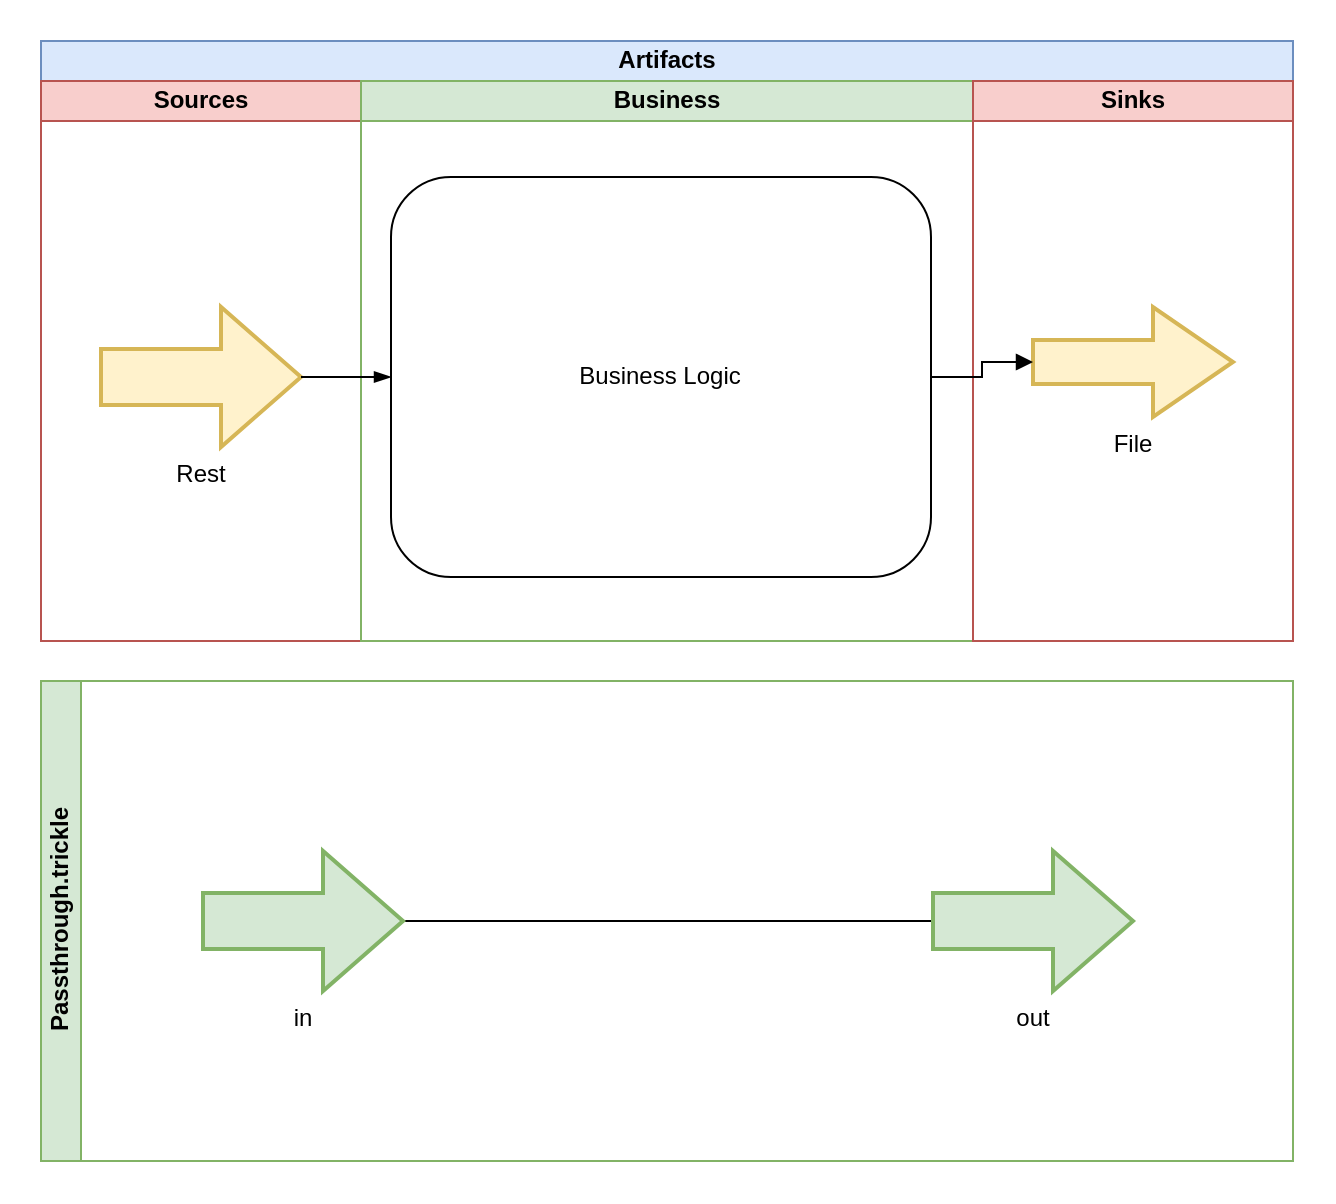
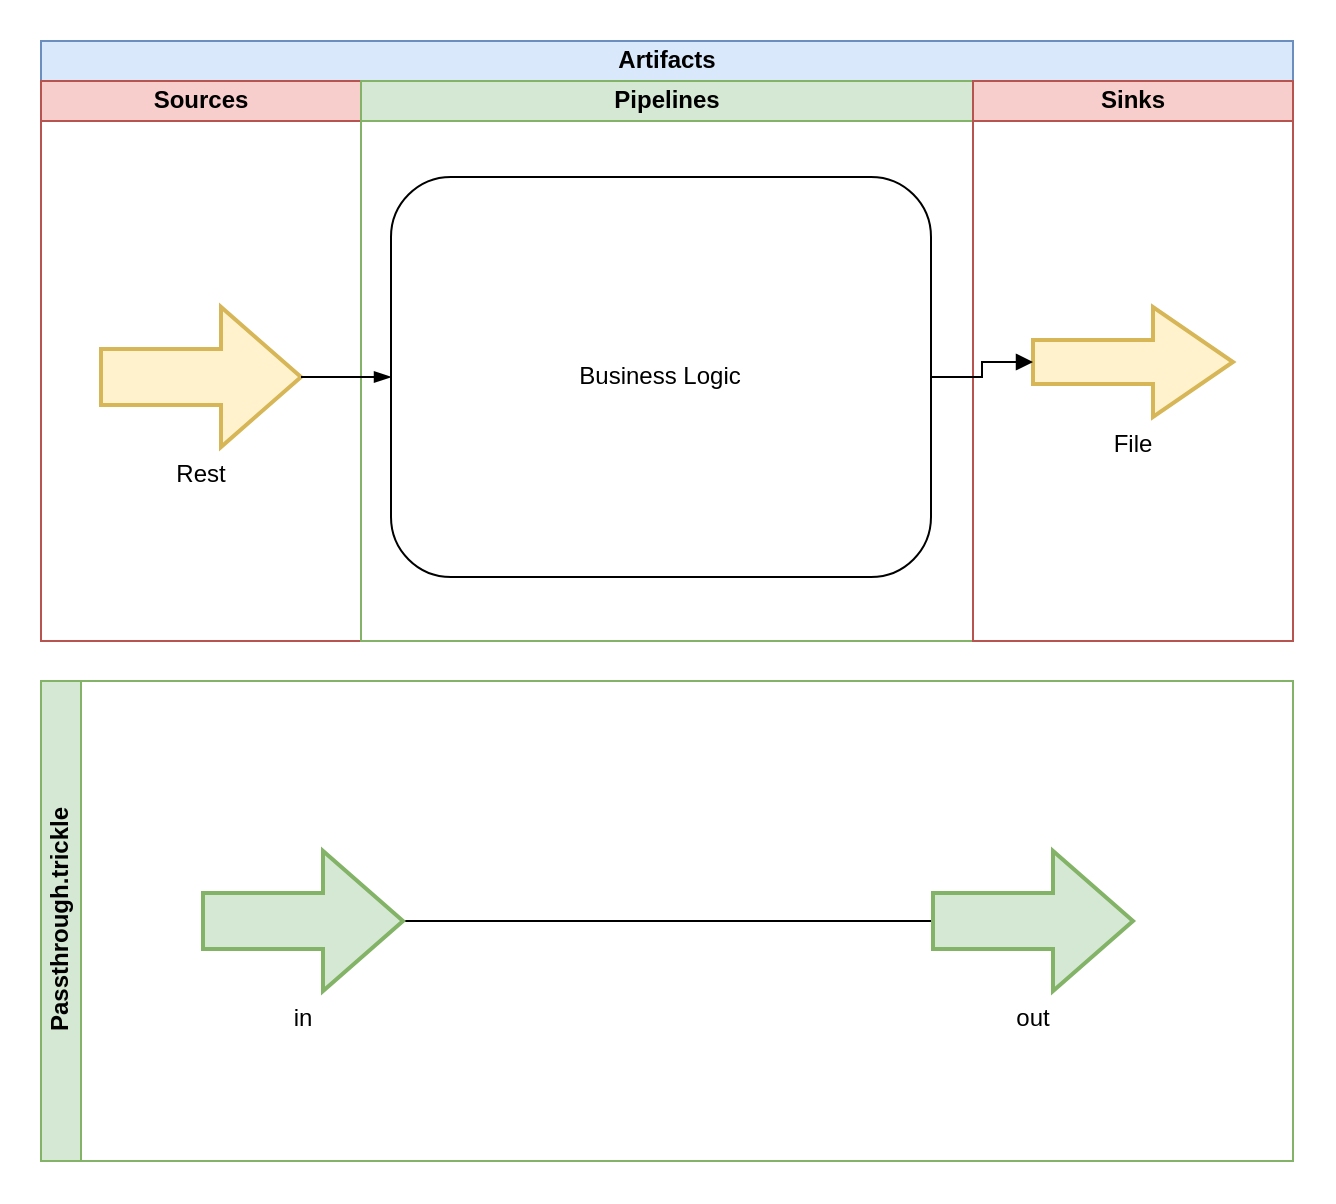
(668, 101) -> (668, 101)
